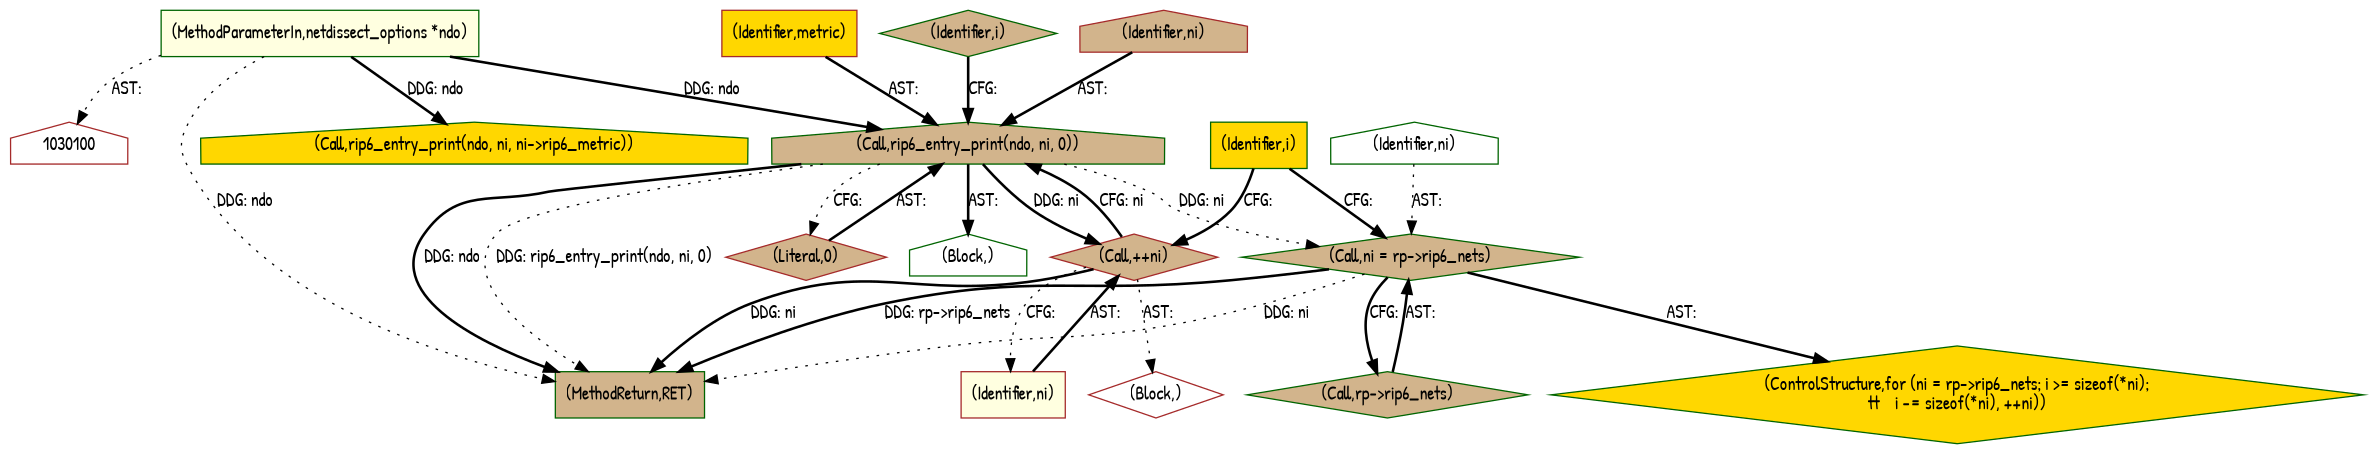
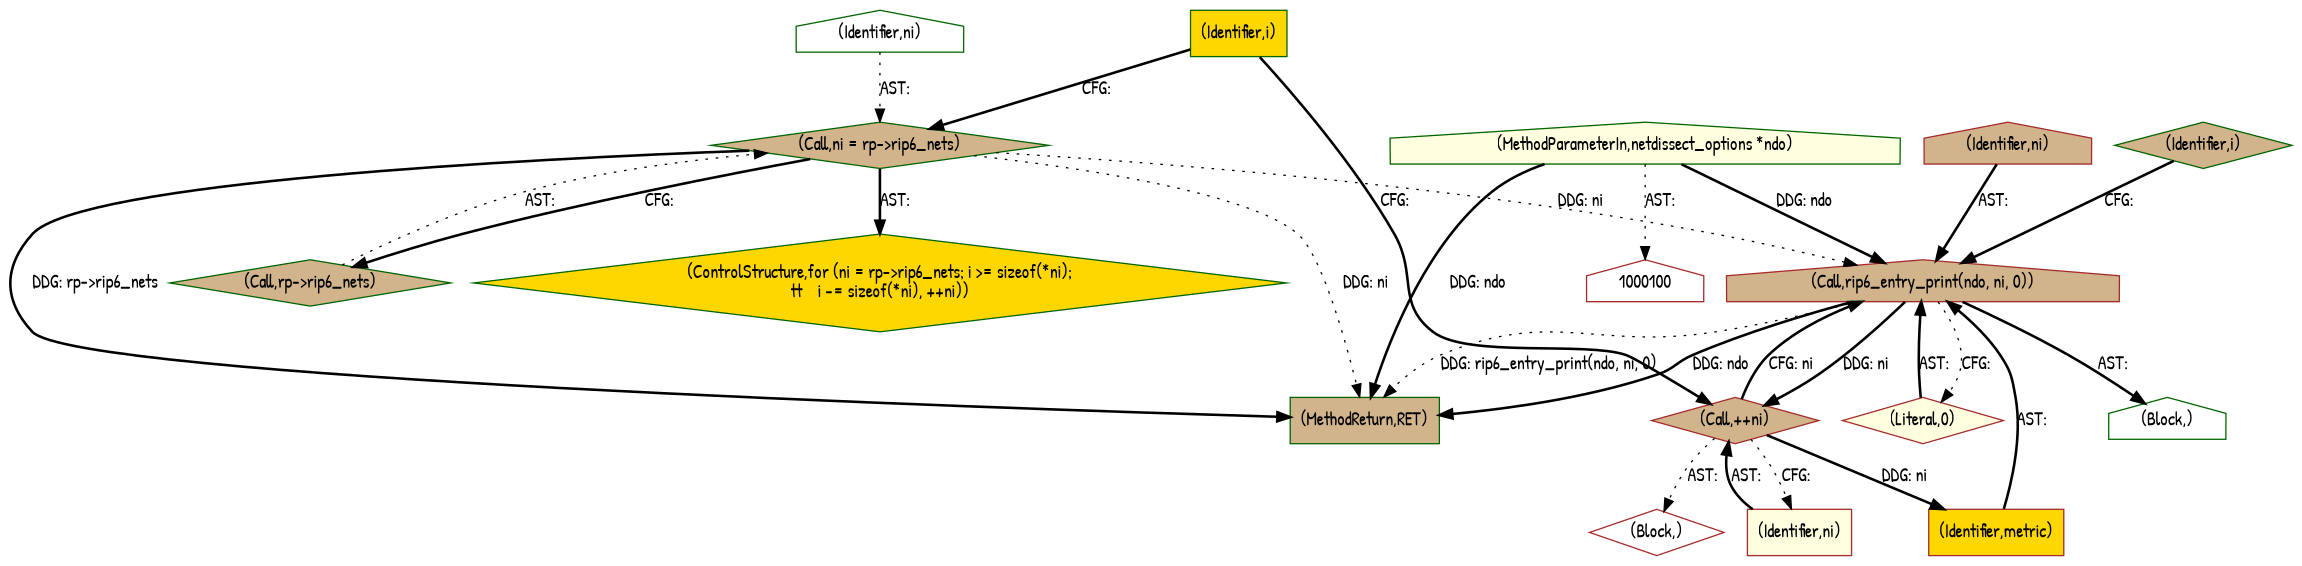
(320, 33) -> (1645, 145)
(69, 145) -> (1645, 283)
(474, 145) -> none
(968, 145) -> (1923, 283)
(1182, 212) -> (1423, 190)
(806, 257) -> (1923, 421)
(280, 269) -> (1436, 255)
(868, 282) -> (1849, 470)
(1401, 333) -> (542, 187)
